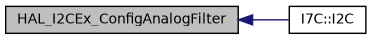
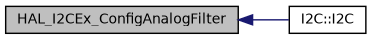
(328, 20) -> (328, 20)
